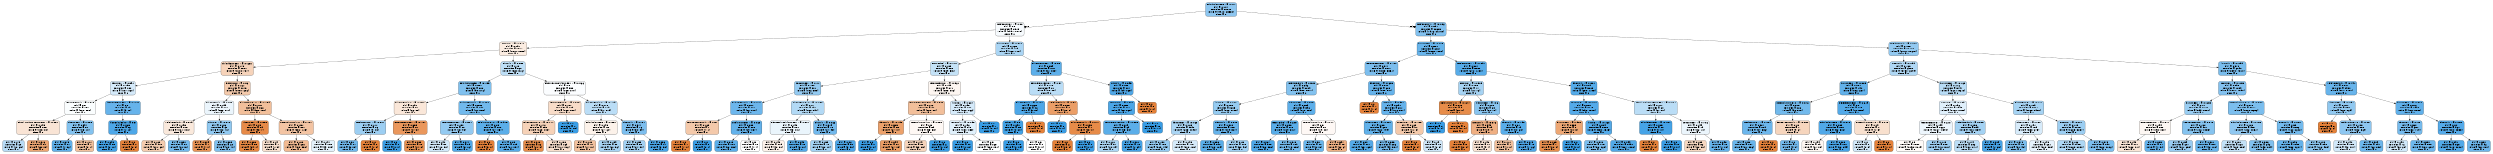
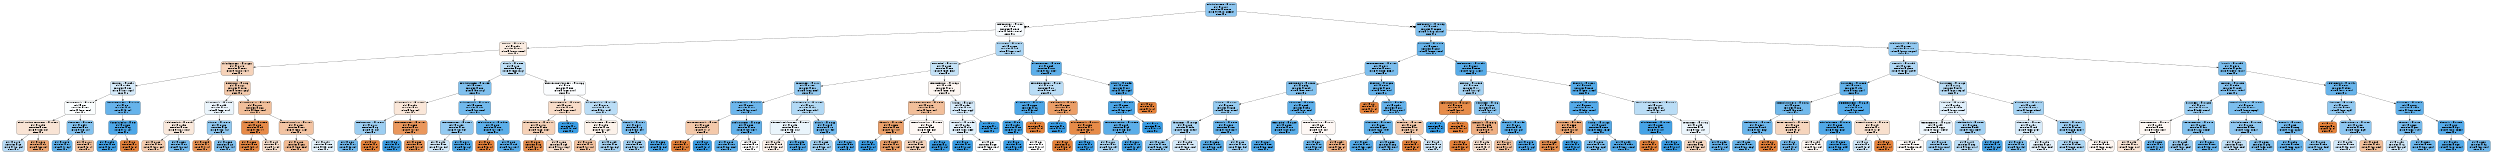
(1289, 146) -> none
(2101, 146) -> (2101, 146)
(2371, 146) -> (2371, 146)
